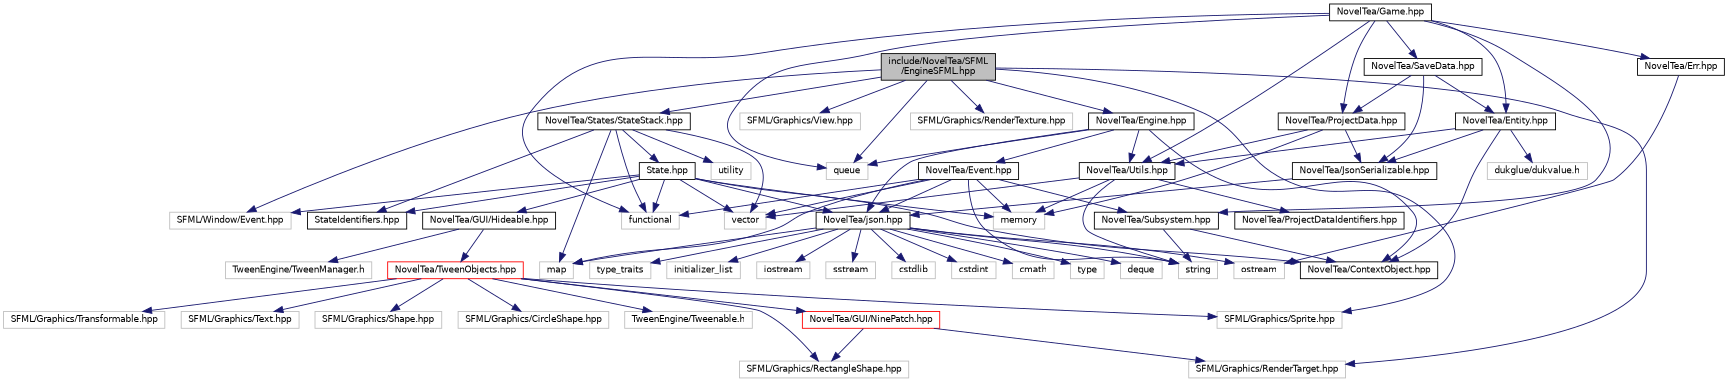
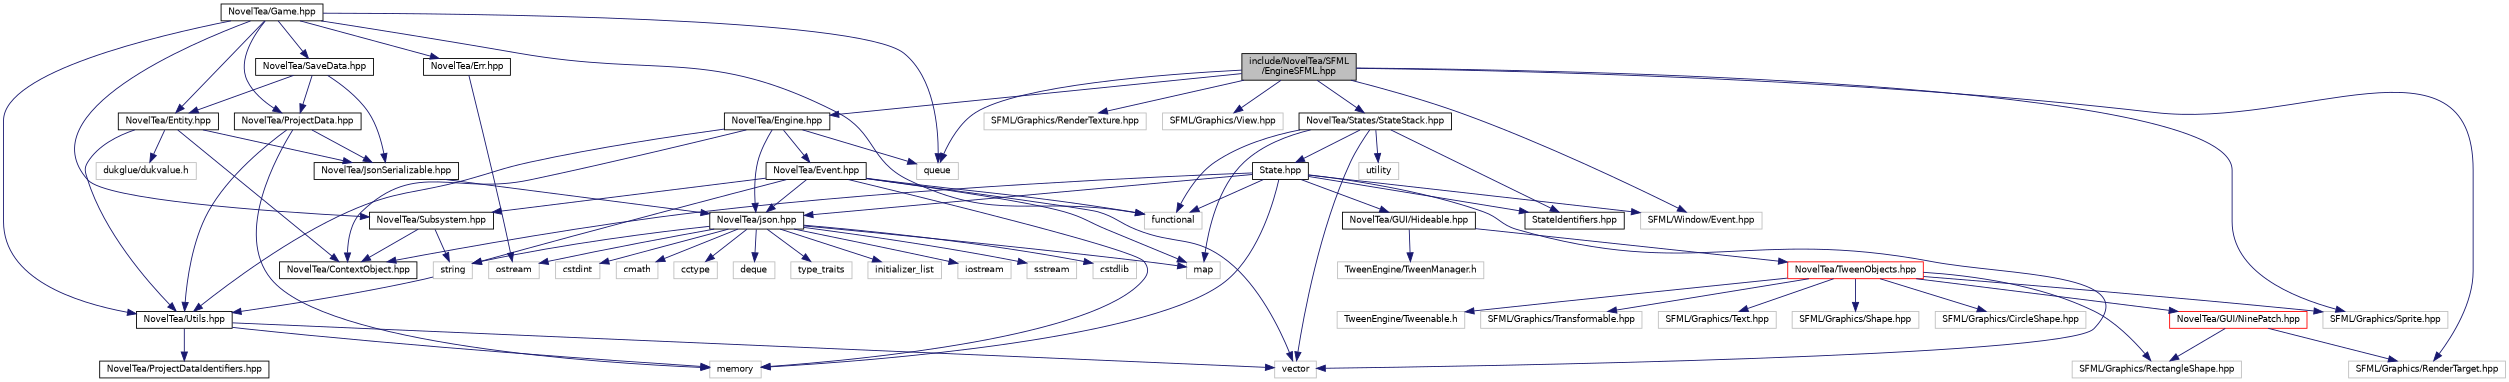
(1097, 236) -> (337, 296)
(1087, 270) -> (696, 270)
